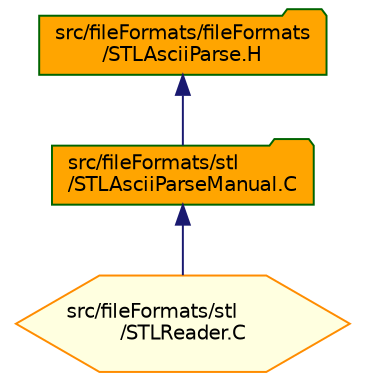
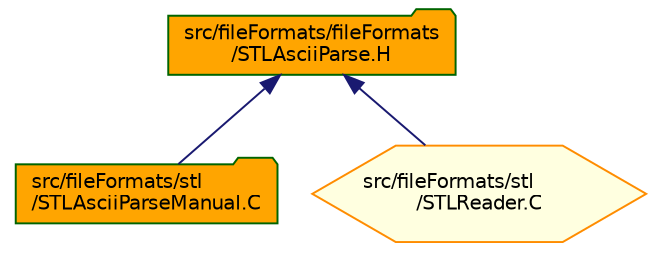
(183, 250) -> (392, 117)
